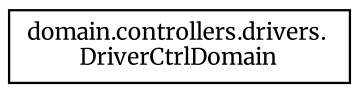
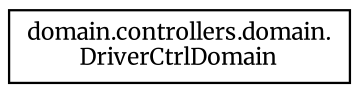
(180, 47) -> (180, 47)
